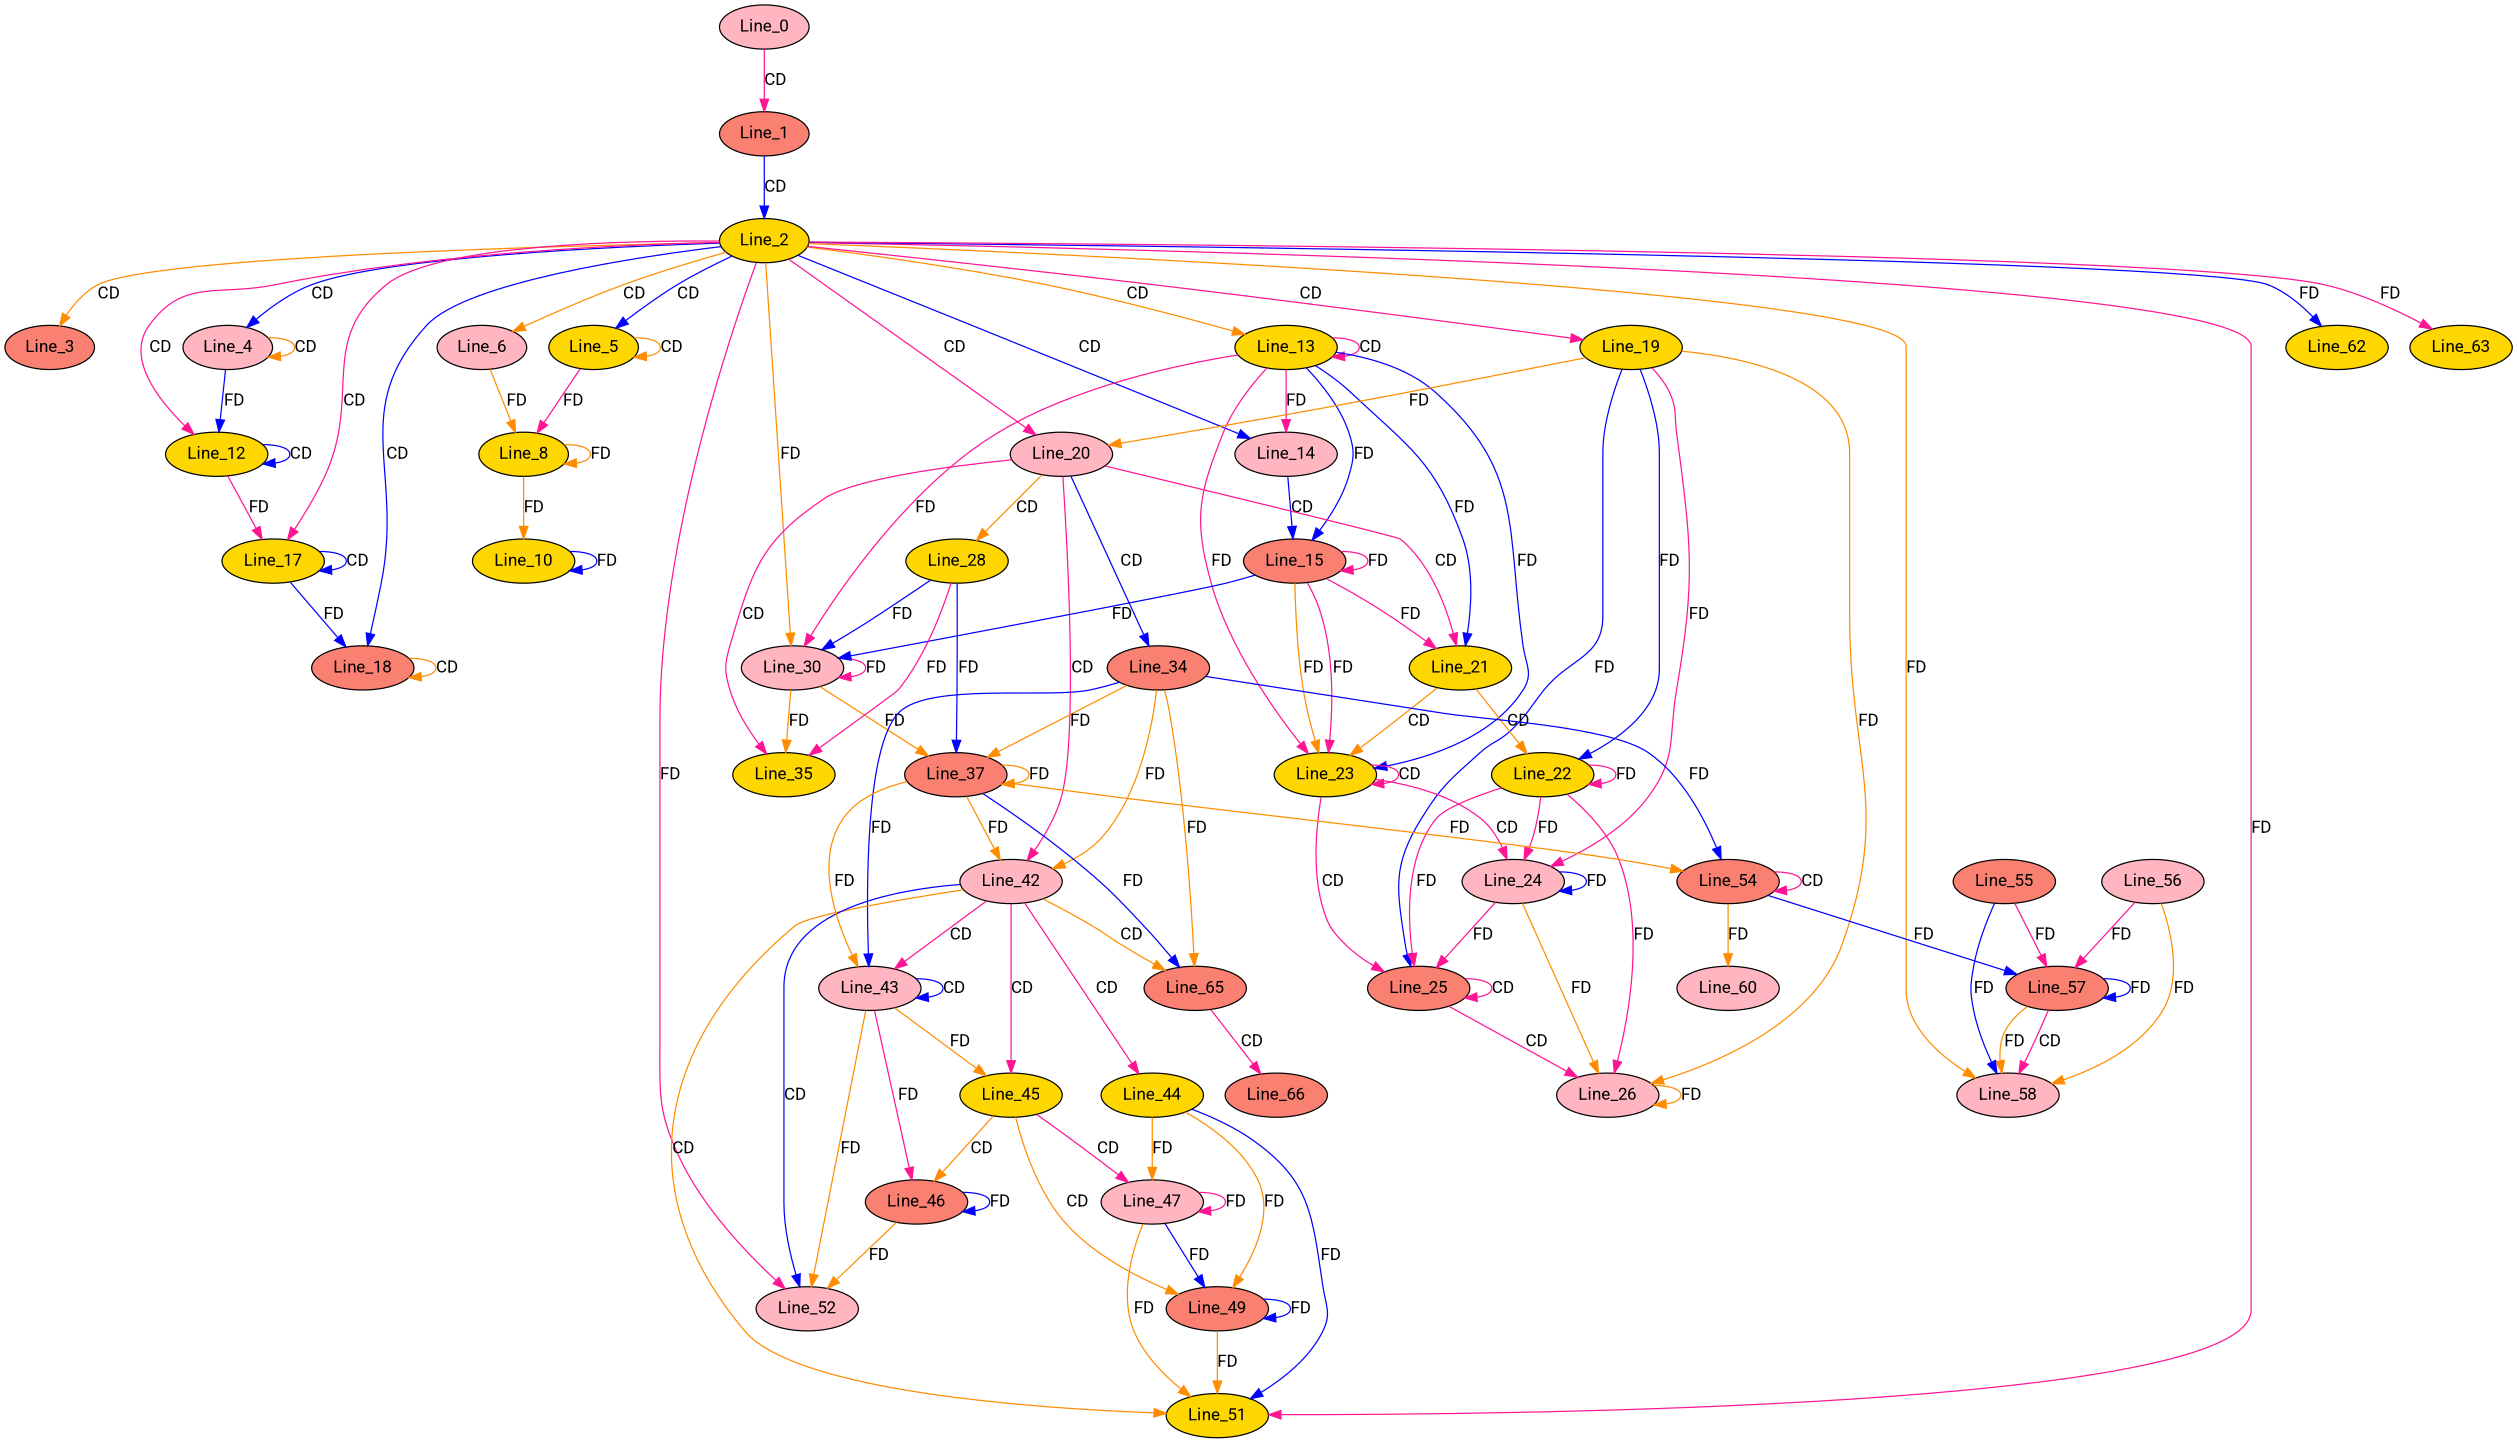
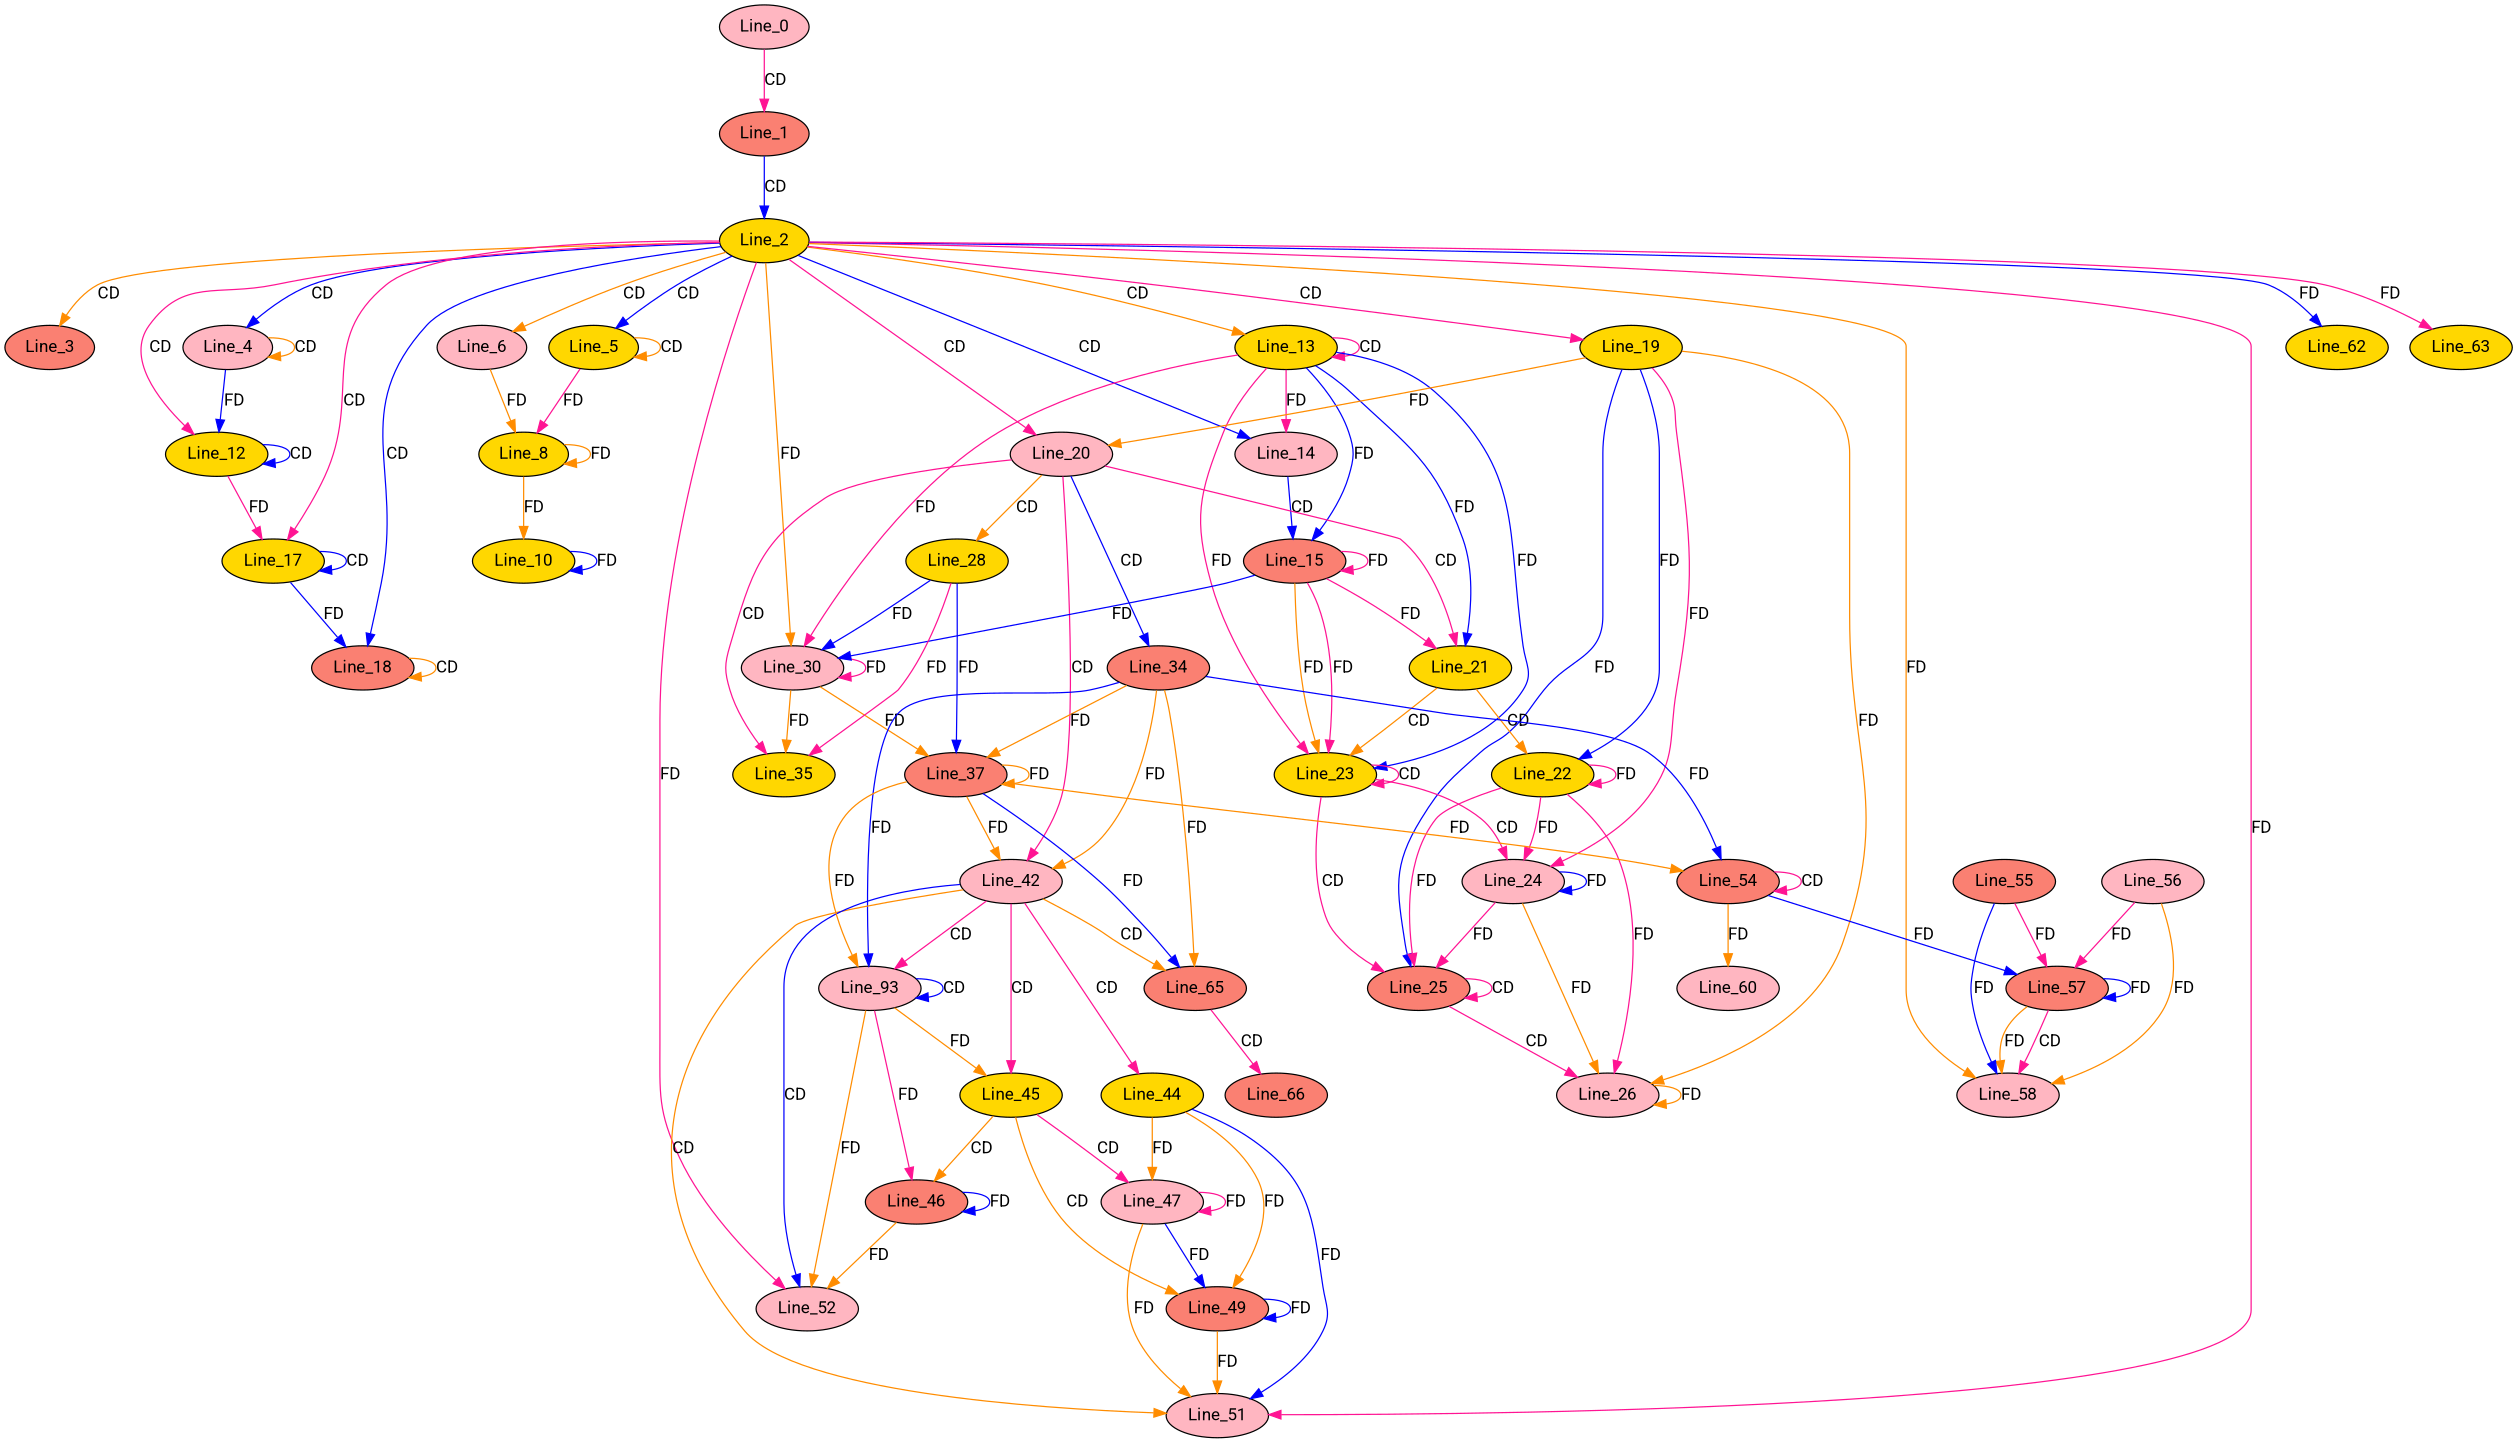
(870, 988) -> (870, 988)
(1217, 1416) -> (1217, 1416)
